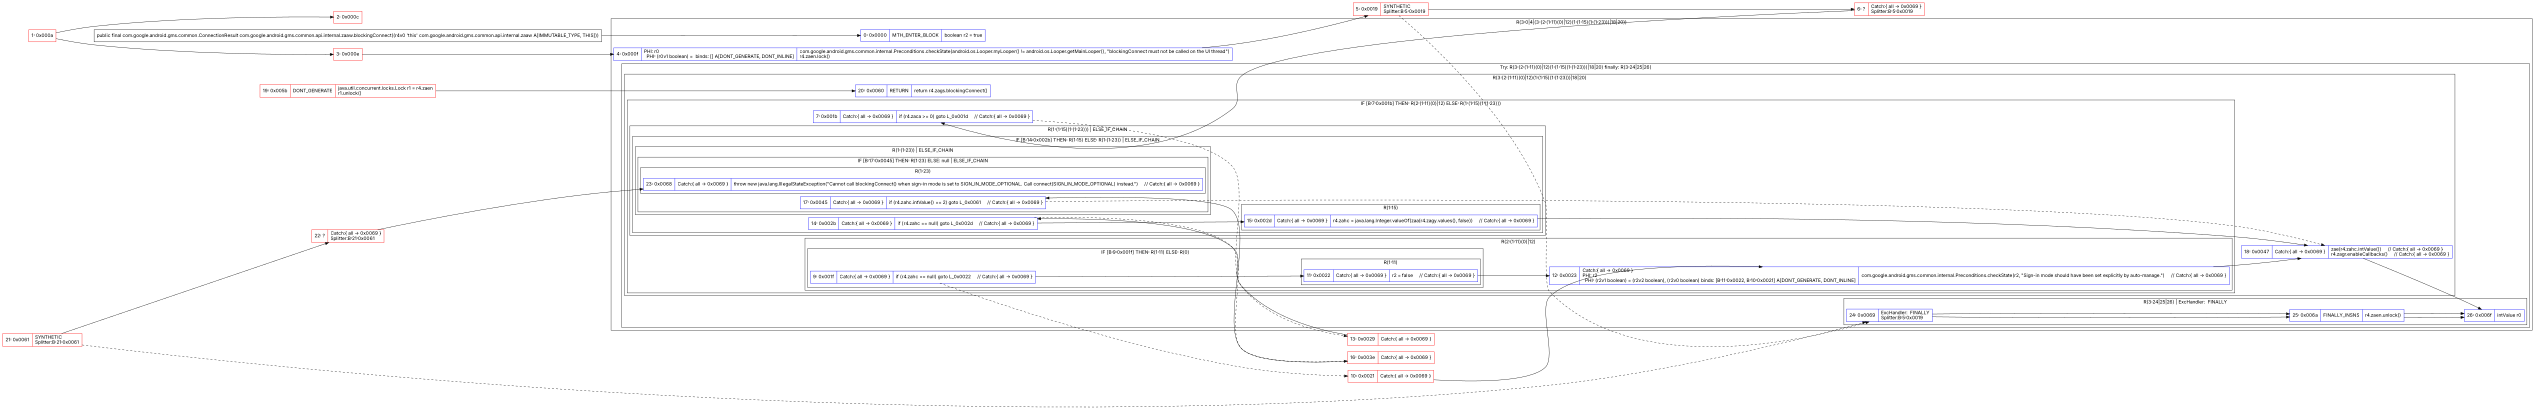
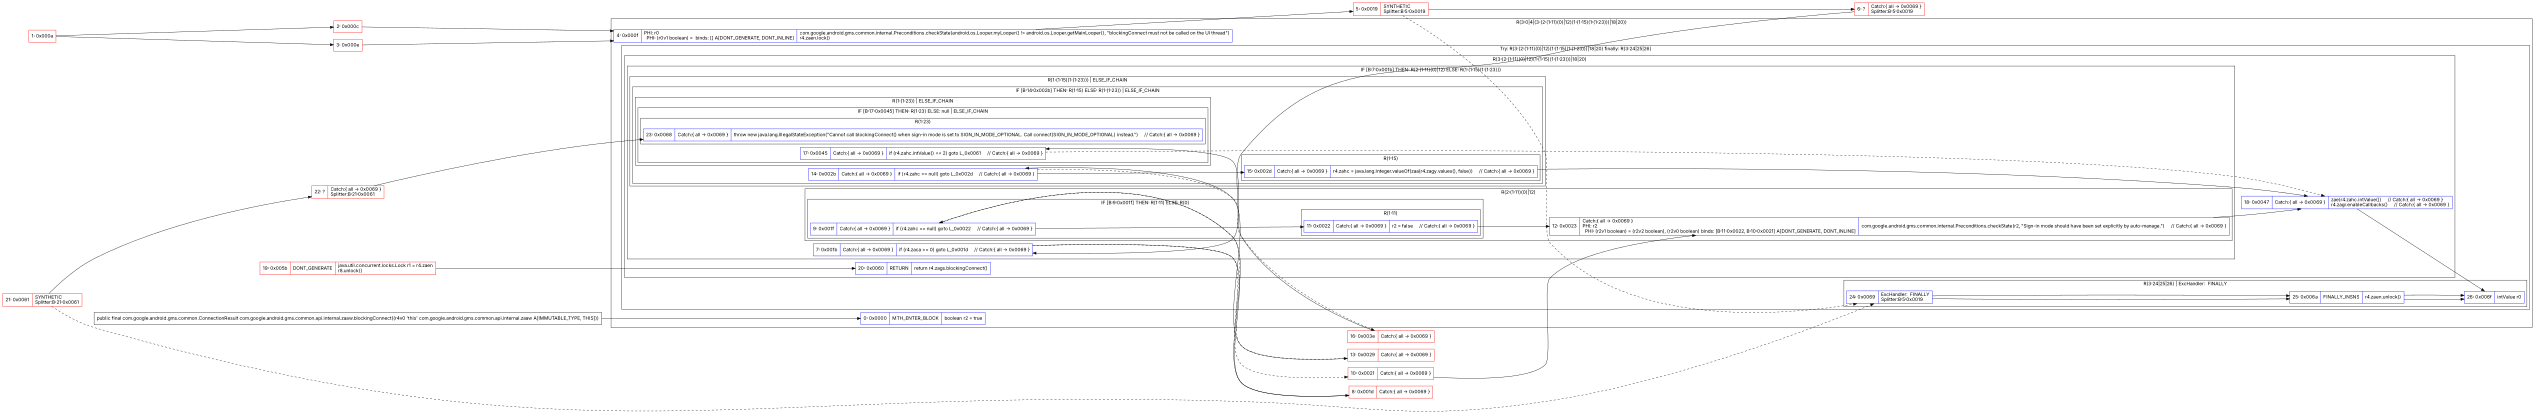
none -> (486, 29)
(350, 93) -> (350, 271)
none -> (1391, 392)
